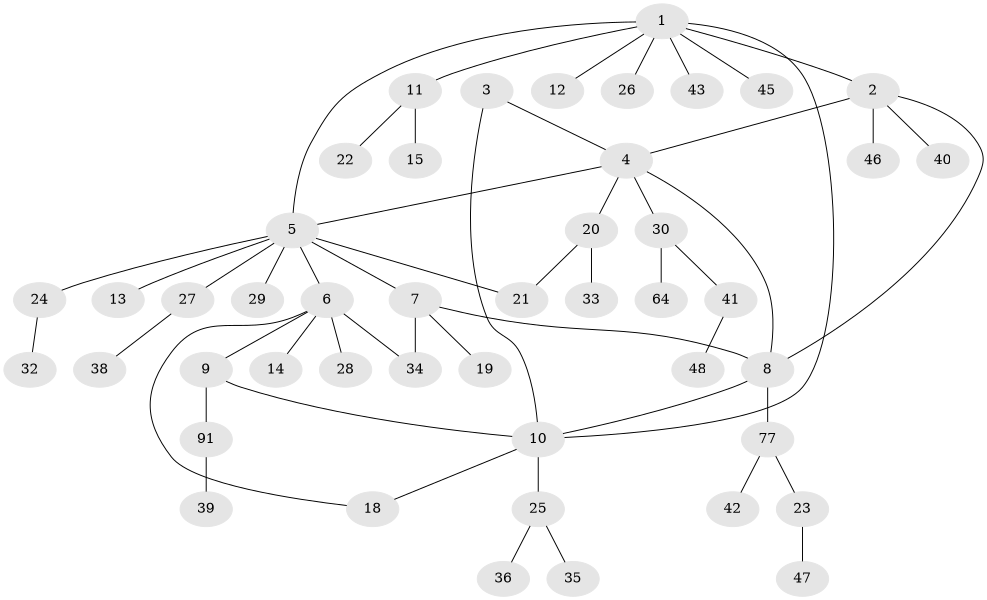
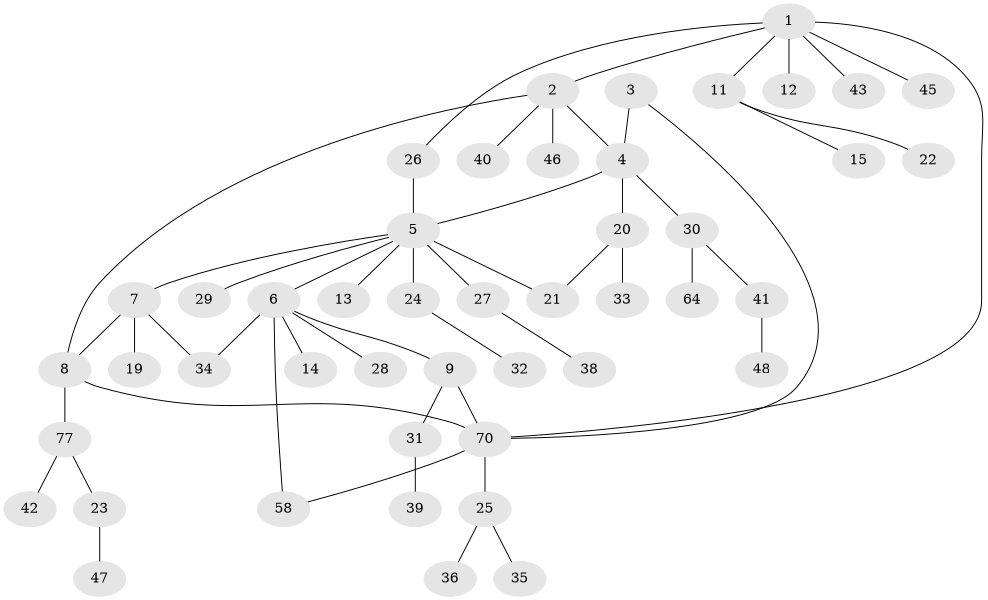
(422, 56) -> (413, 196)
(740, 243) -> none
(206, 439) -> (415, 439)
(538, 439) -> (485, 439)
(373, 509) -> (284, 509)
